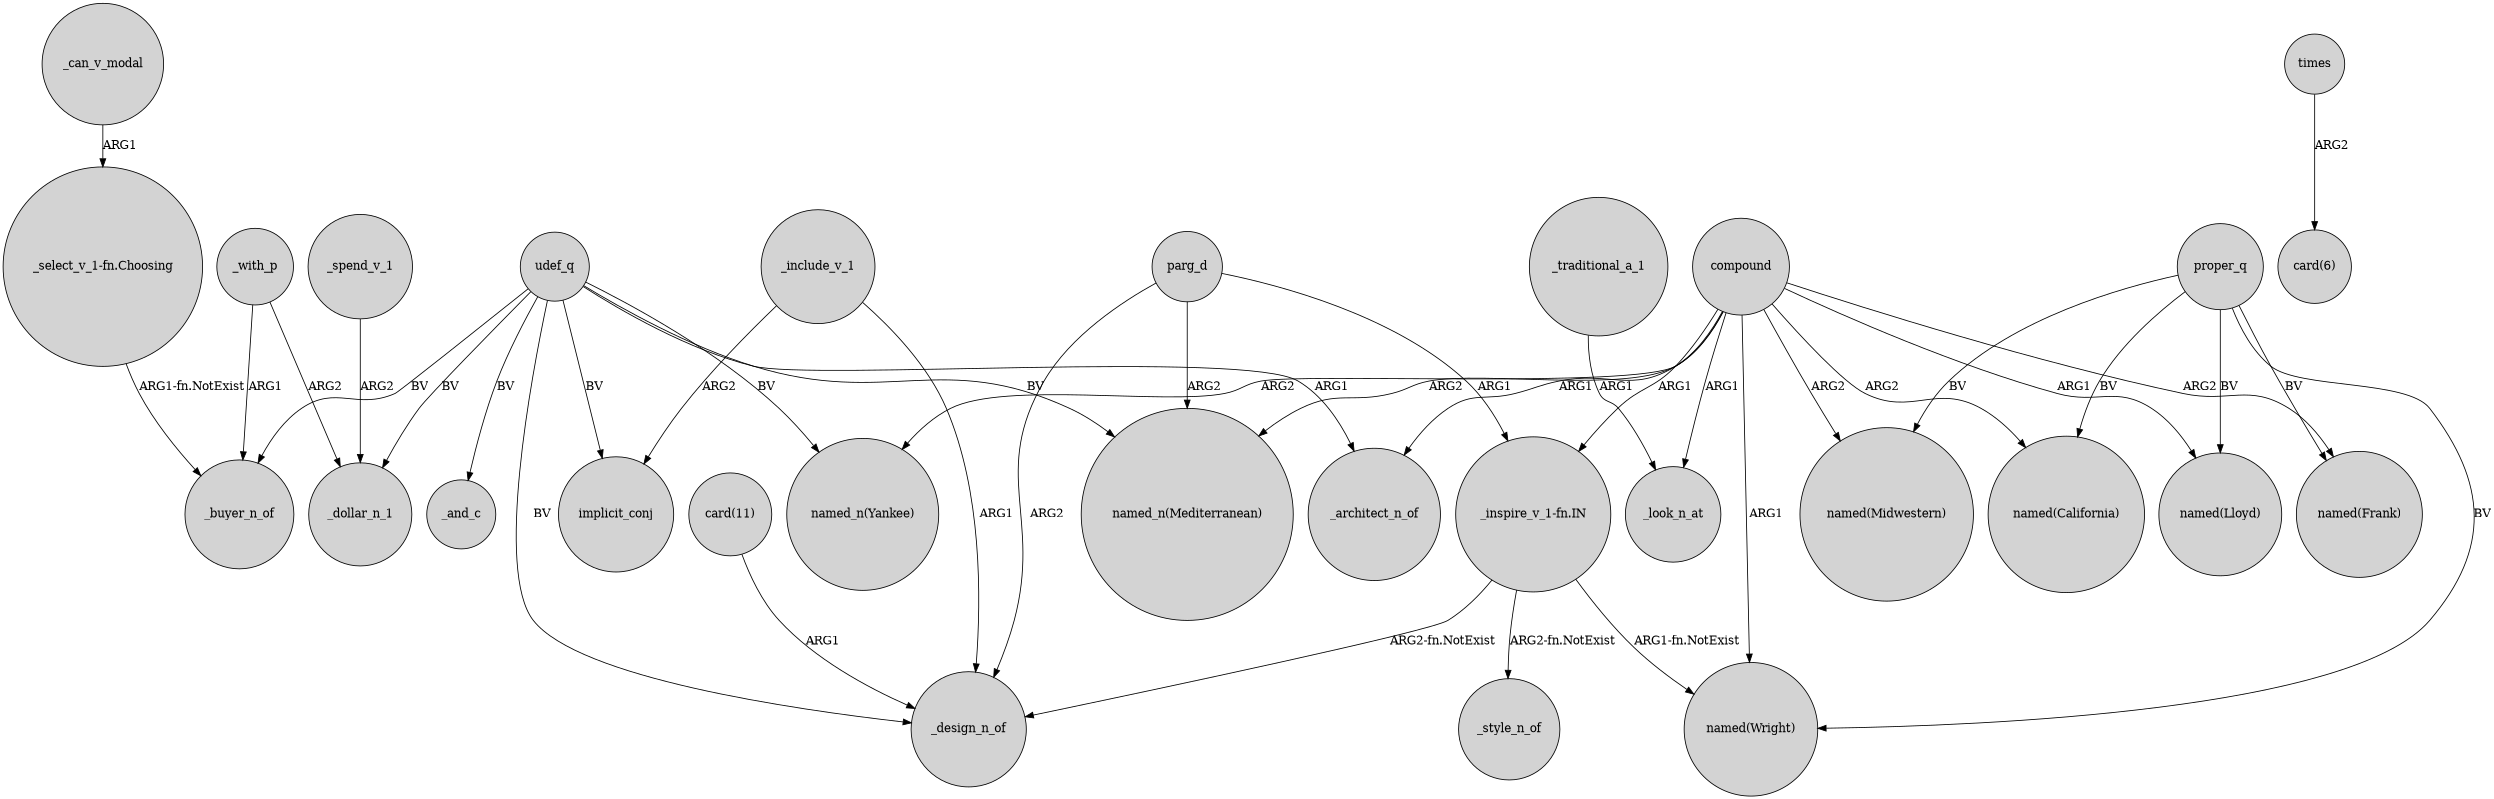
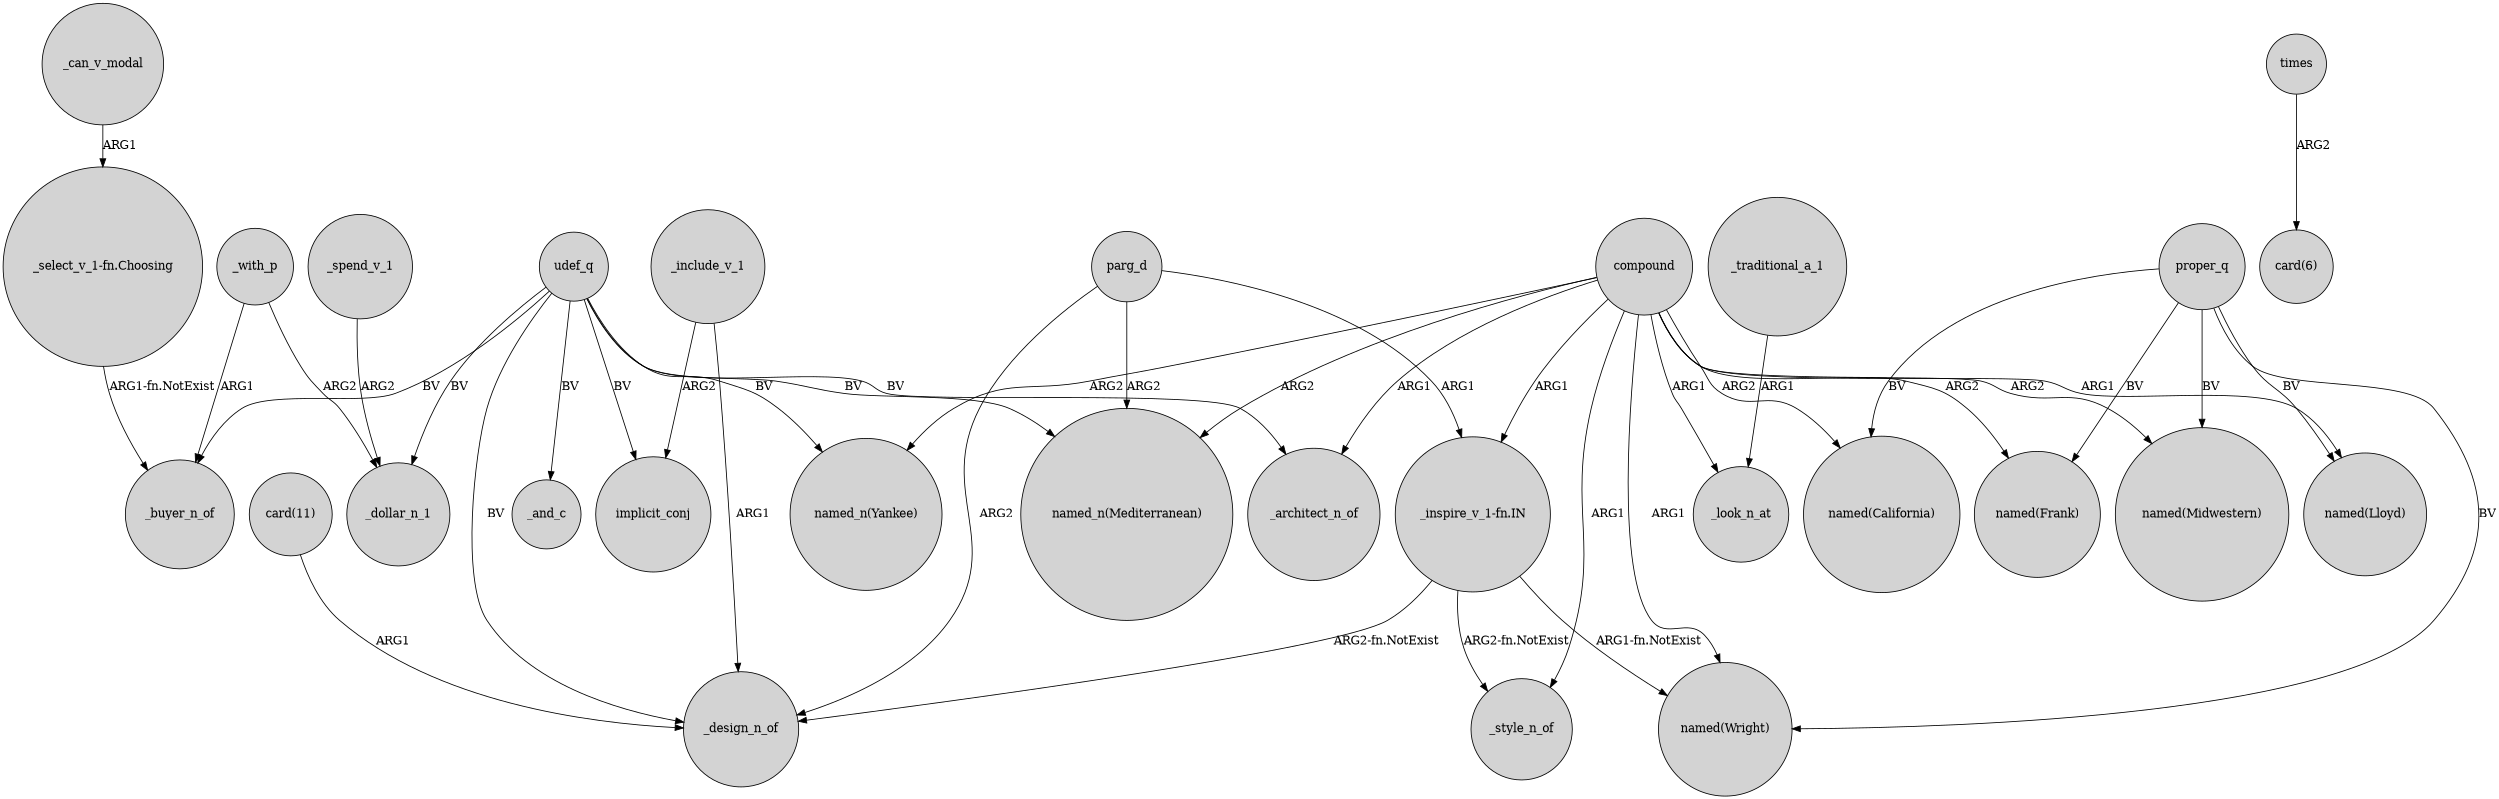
(1332, 387) -> (895, 387)
none -> (1582, 495)
